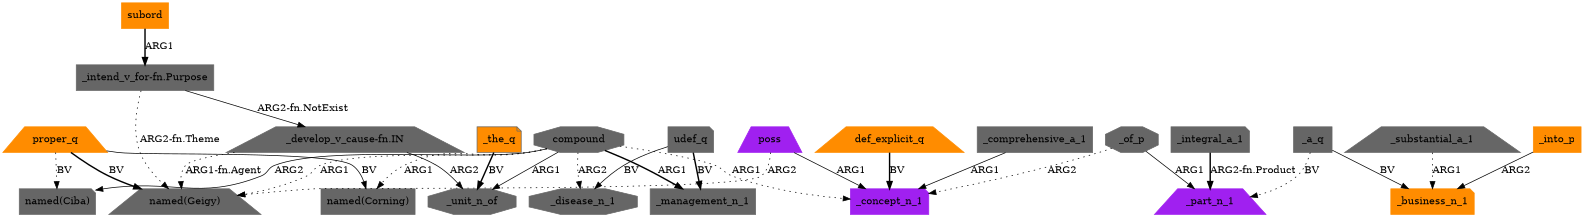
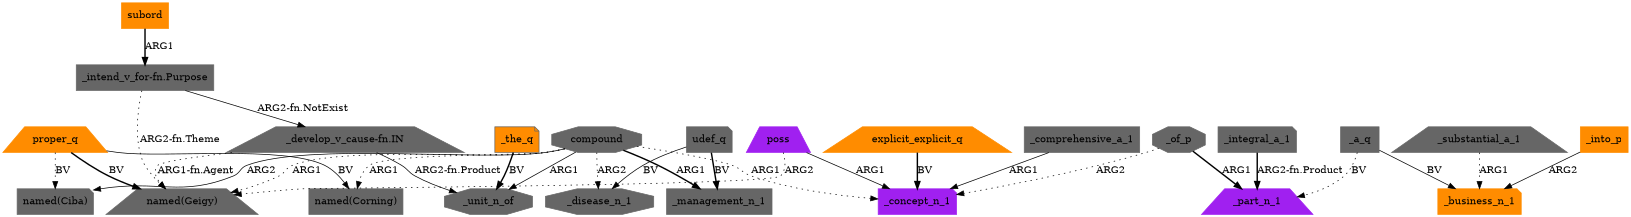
(890, 140) -> (917, 140)
(1167, 168) -> (1214, 168)
(465, 171) -> (458, 171)
